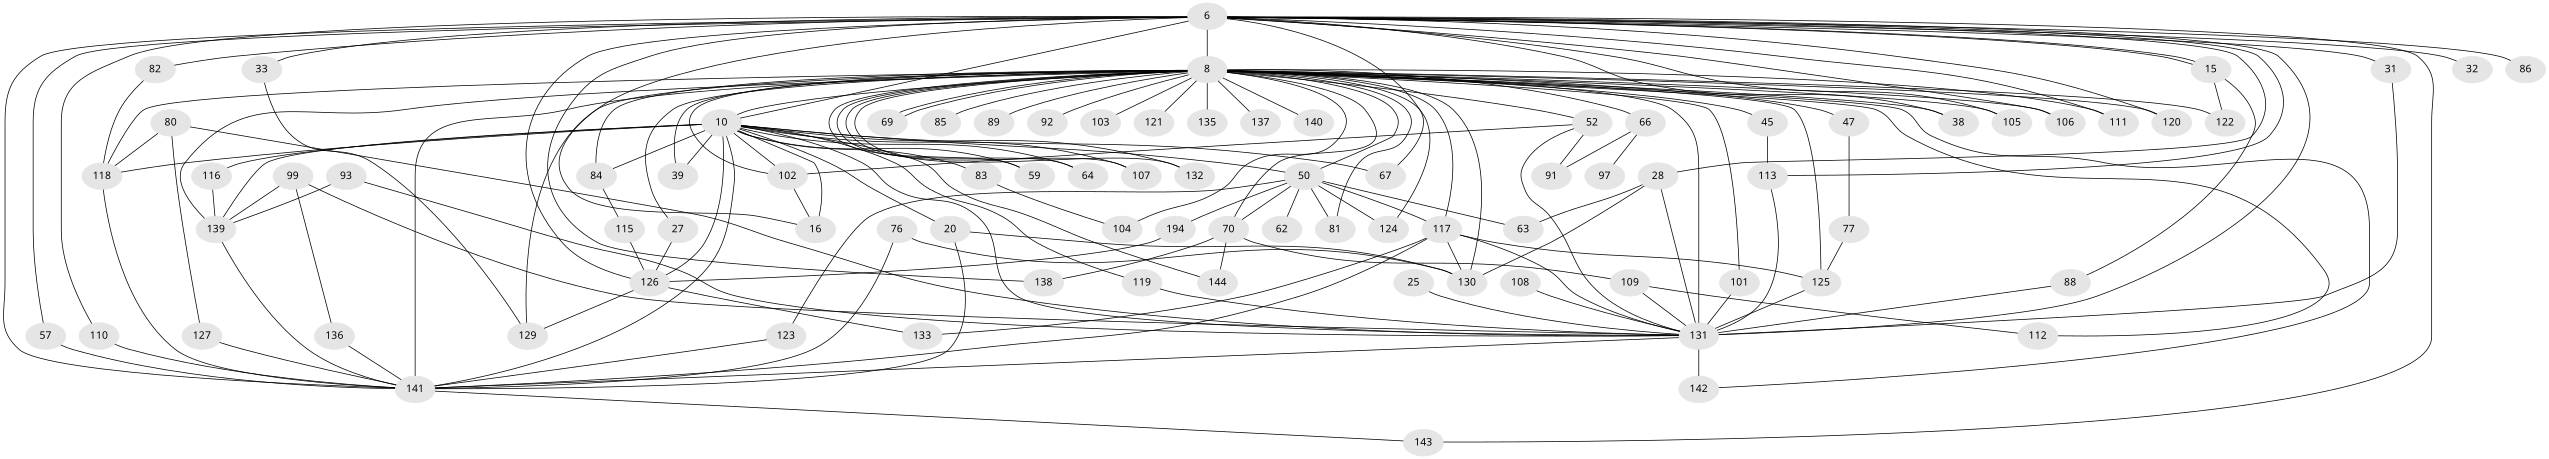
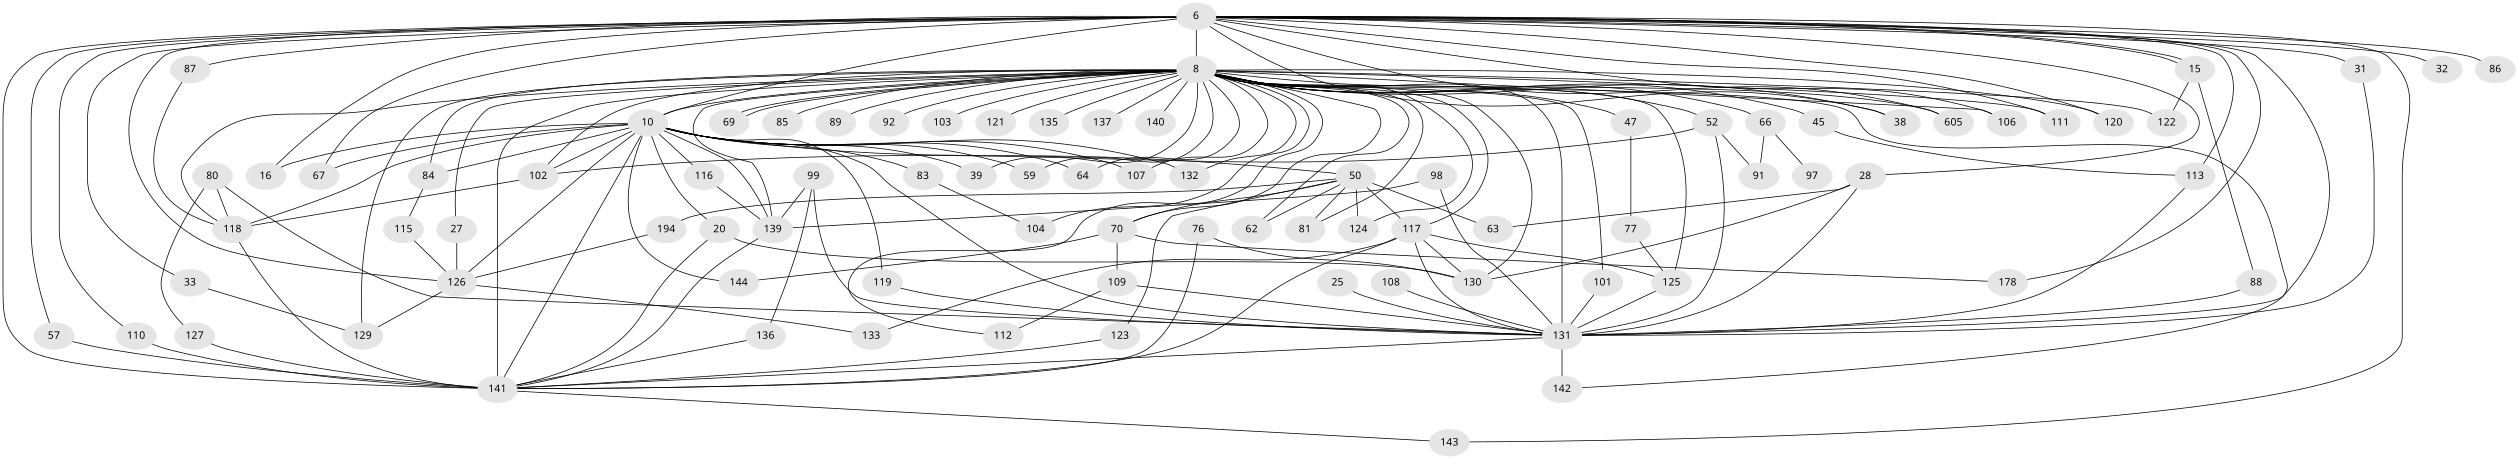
(155, 70) -> (190, 70)
(1372, 96) -> (1405, 111)
(2012, 123) -> (1954, 123)
(346, 176) -> (1437, 176)
(802, 203) -> (385, 203)
(1044, 283) -> (2008, 283)
